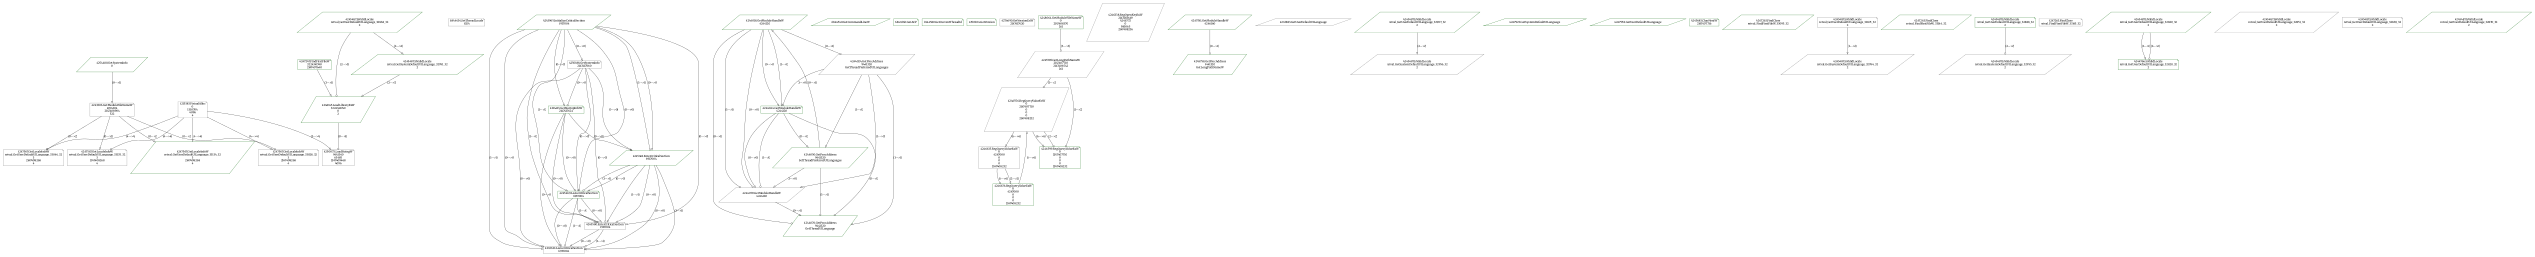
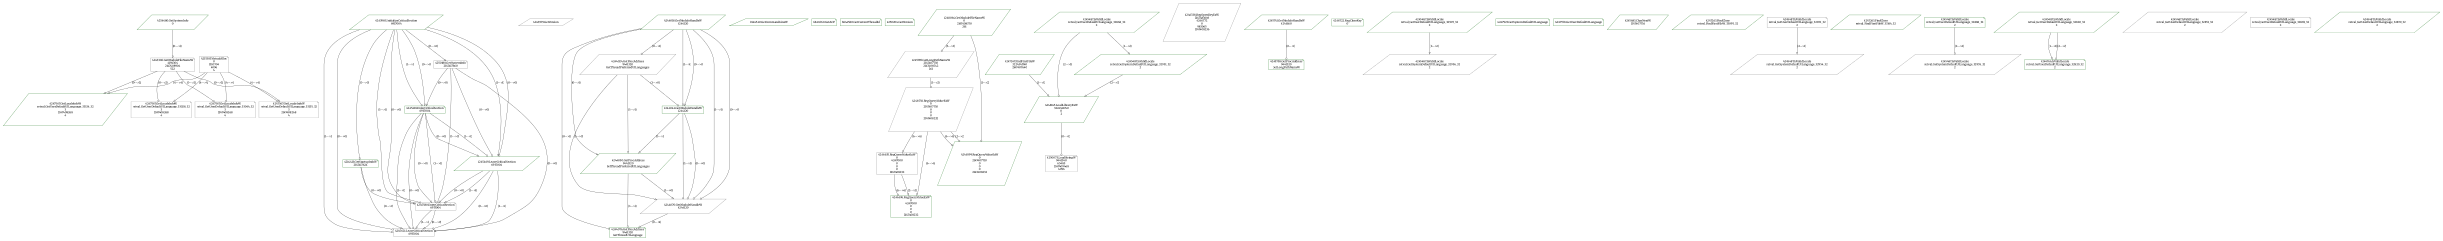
(467, 22) -> none
none -> (546, 22)
(1017, 22) -> none
(1061, 22) -> (964, 22)
(1303, 22) -> none
none -> (1348, 22)
(1535, 22) -> (1523, 22)
(1638, 22) -> (1579, 22)
(1704, 22) -> (1638, 22)
(2061, 22) -> none
(315, 65) -> (1020, 65)
(1210, 65) -> (1286, 65)
(808, 84) -> (572, 73)
(575, 86) -> none
(1074, 112) -> (981, 87)
(271, 123) -> none
(593, 138) -> none
(870, 142) -> none
(563, 153) -> none
(651, 158) -> (425, 110)
(1060, 158) -> (980, 164)
(1025, 159) -> (923, 163)
(893, 160) -> none
(579, 195) -> (497, 164)
(820, 226) -> (628, 232)
